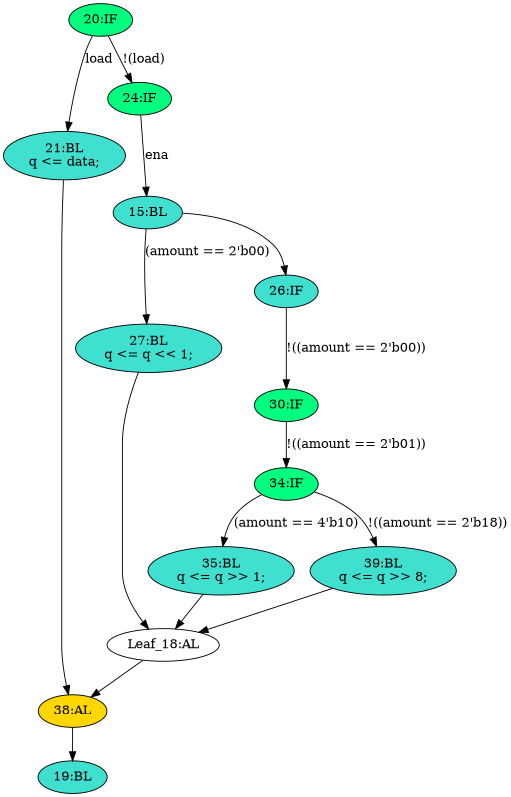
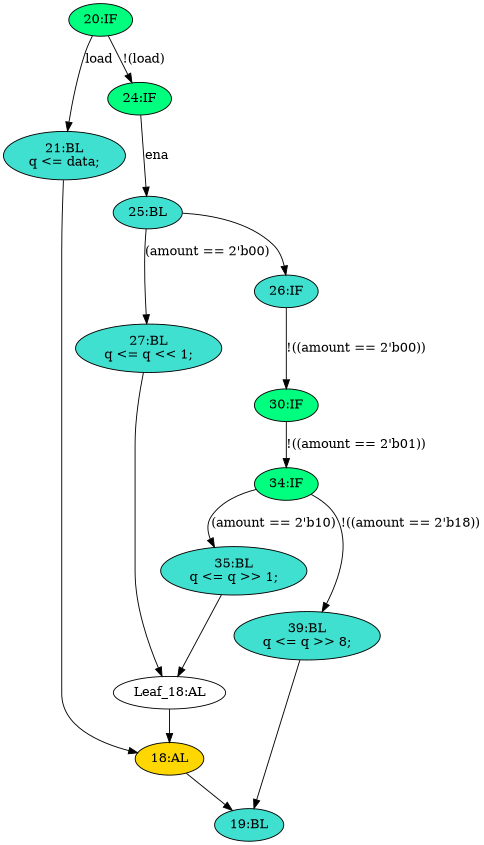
(148, 213) -> (148, 213)
(296, 523) -> (274, 523)
(270, 609) -> (278, 730)
(73, 711) -> (170, 759)
